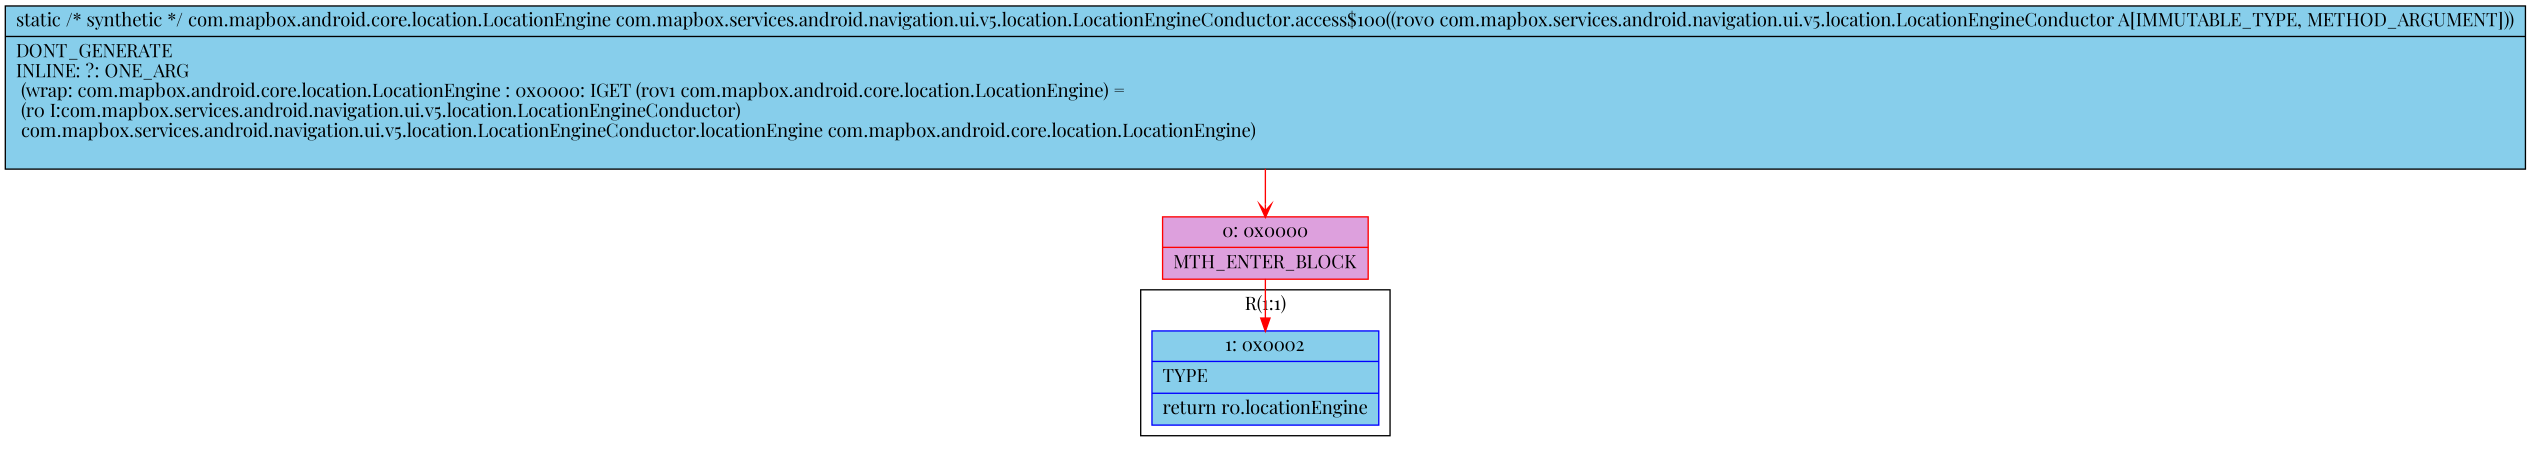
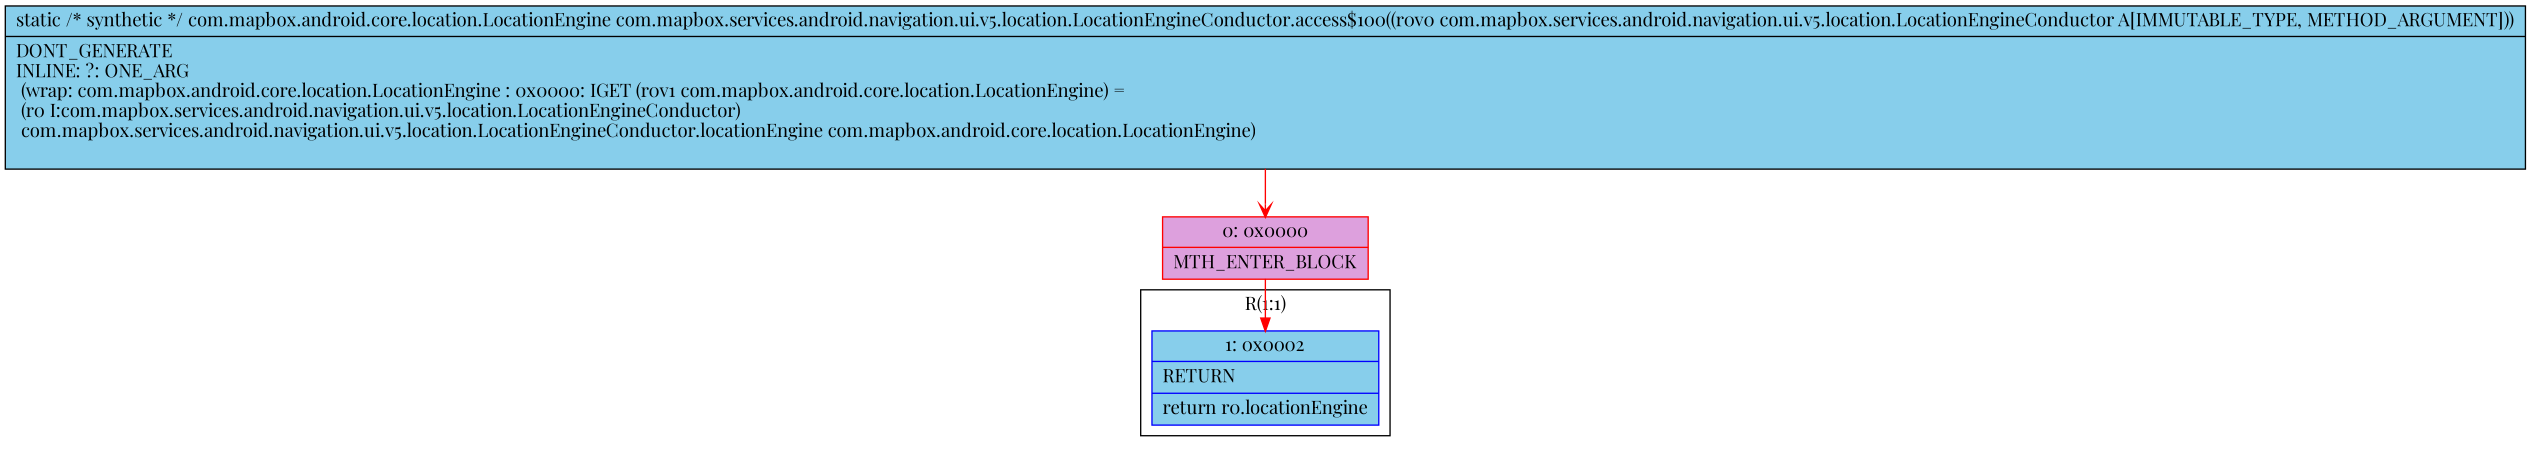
(1185, 377) -> (1199, 377)
